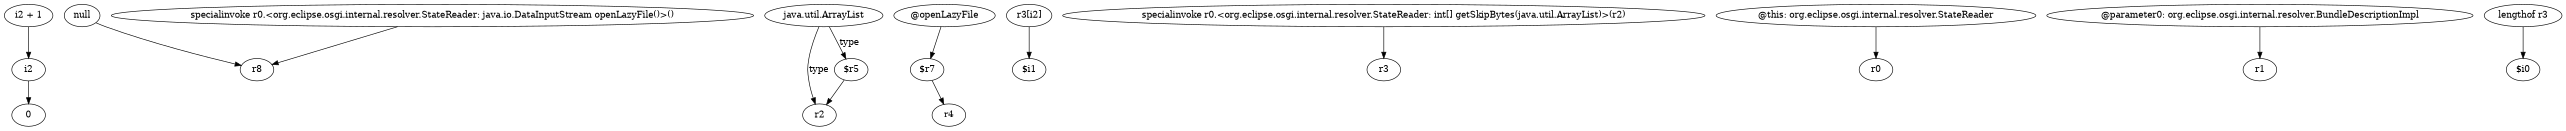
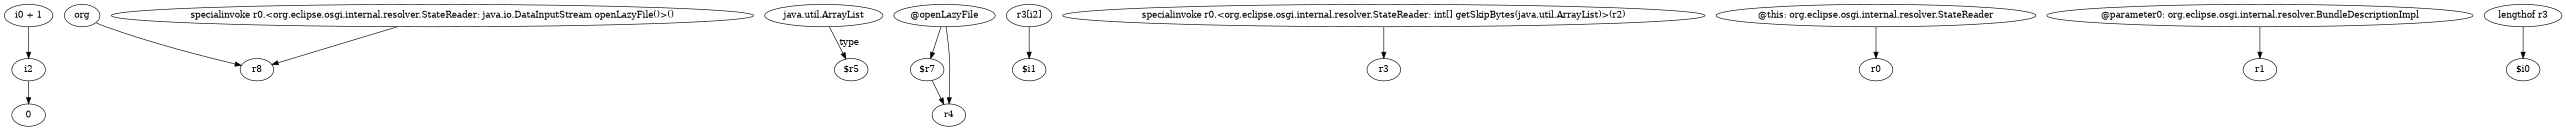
(29, 16) -> (29, 16)
(82, 16) -> (82, 16)
none -> (950, 62)
(819, 115) -> none
